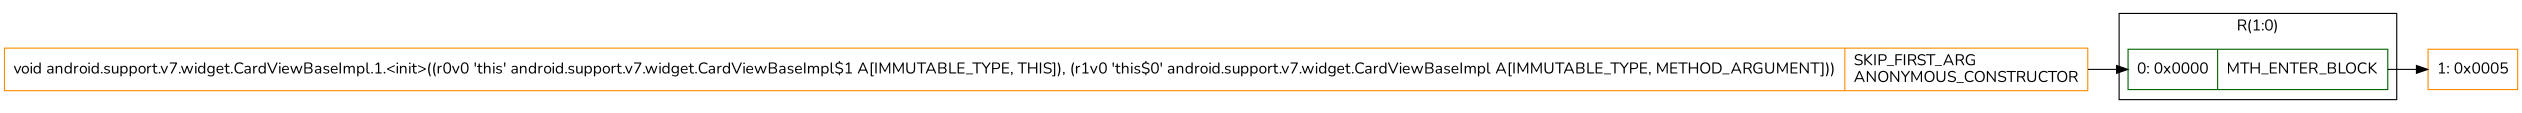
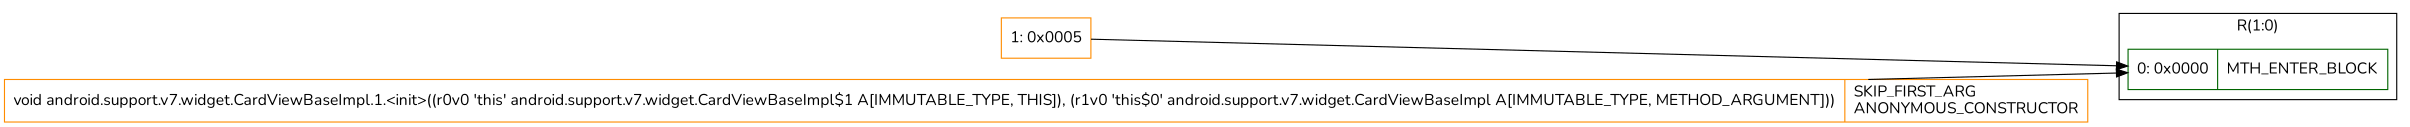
(2404, 69) -> (1604, 52)
